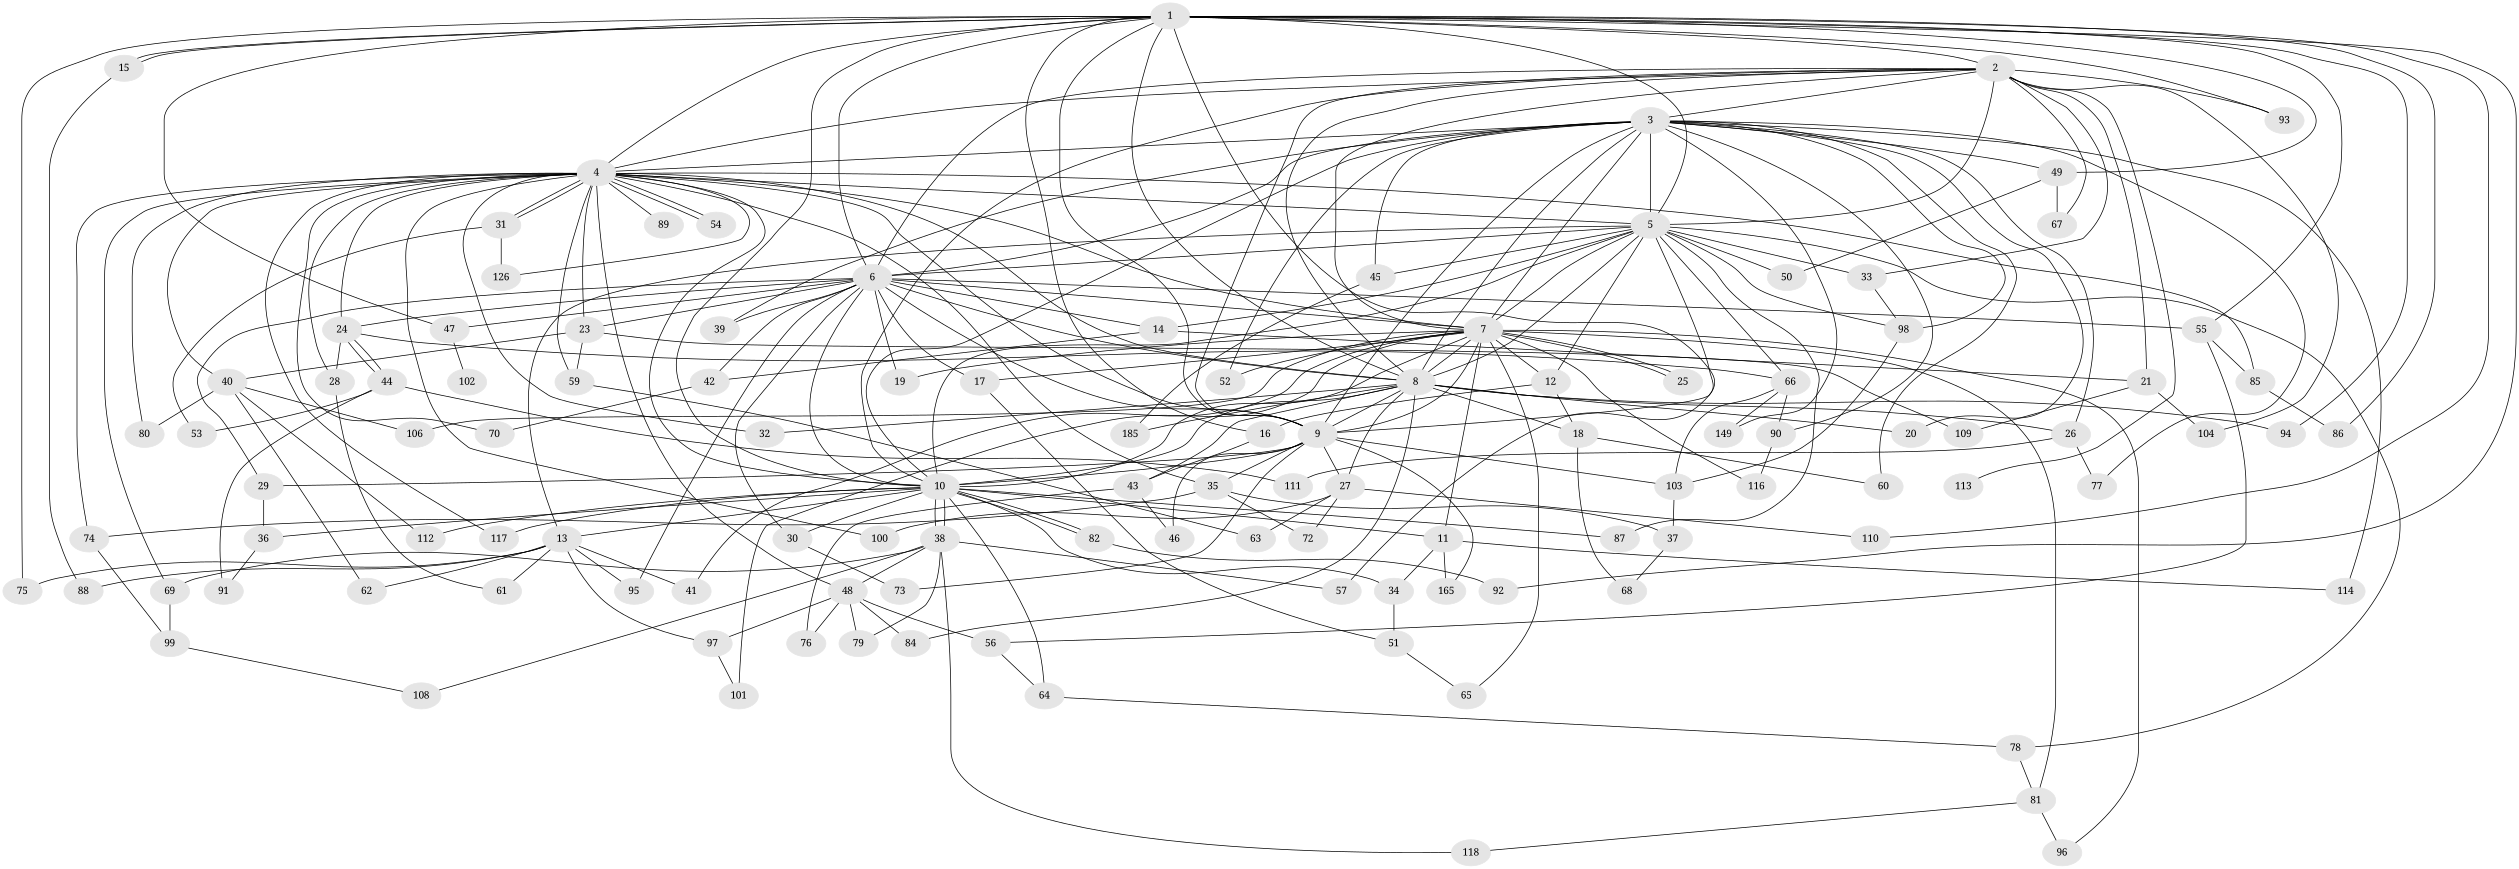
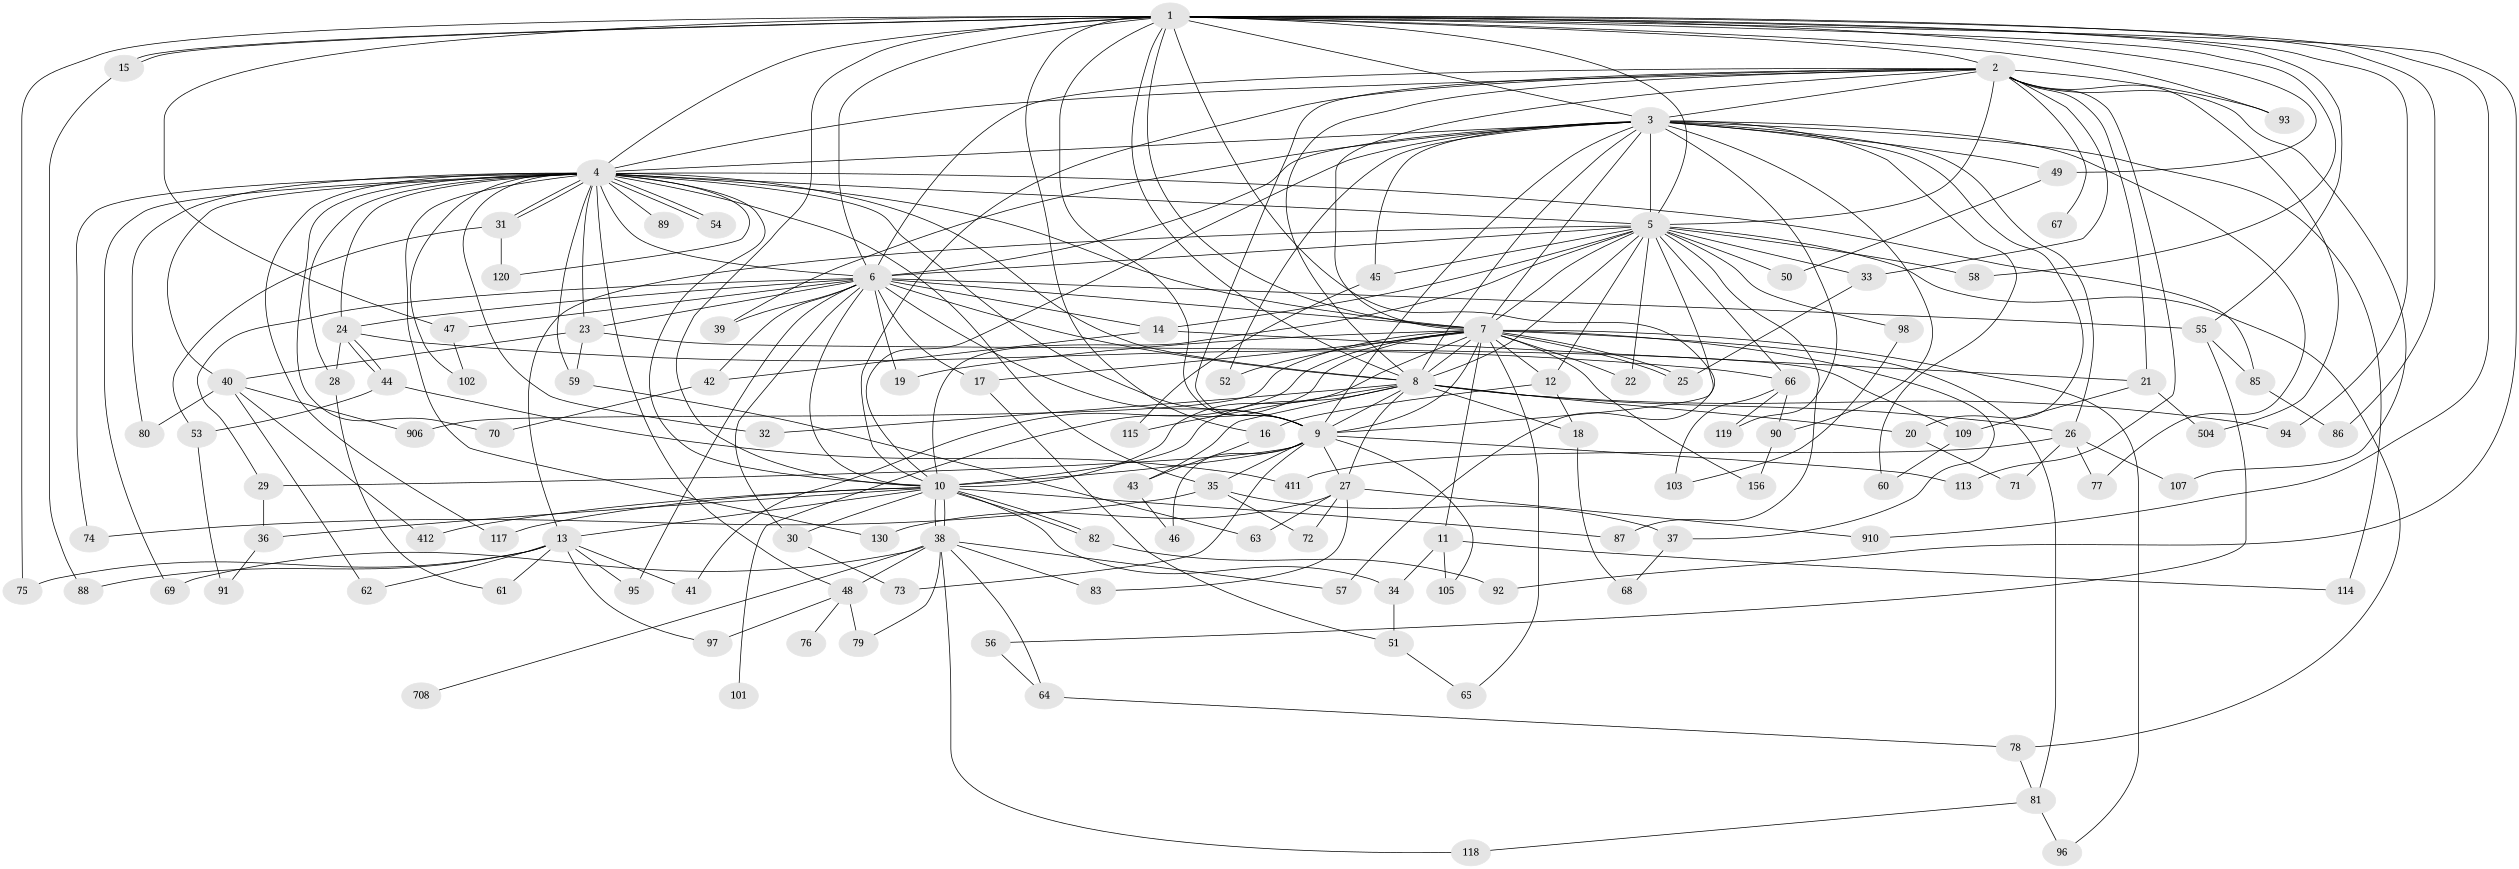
(1899, 191) -> (1410, 68)
(2057, 199) -> none
none -> (439, 226)
none -> (1212, 247)
none -> (711, 260)
(501, 277) -> (501, 277)
none -> (1974, 277)
(1885, 304) -> (1775, 330)
none -> (1631, 382)
(415, 434) -> (415, 434)
(1130, 434) -> (1130, 434)
(1724, 434) -> (1724, 434)
(2206, 434) -> (2206, 434)
(256, 456) -> (207, 513)
(1496, 461) -> (1718, 459)
(1731, 461) -> (1923, 461)
(1293, 487) -> (1293, 487)
(1756, 487) -> (1756, 487)
none -> (2016, 487)
none -> (2178, 487)
(924, 510) -> none
(1192, 511) -> none
(1674, 513) -> (1923, 387)
(426, 539) -> (426, 539)
(880, 539) -> (880, 539)
(1870, 539) -> (1870, 539)
(1013, 588) -> (1005, 611)
none -> (1096, 591)
(1446, 591) -> (1446, 591)
(918, 620) -> none
(170, 644) -> none
(911, 644) -> none
(726, 670) -> none
(421, 696) -> (421, 696)
